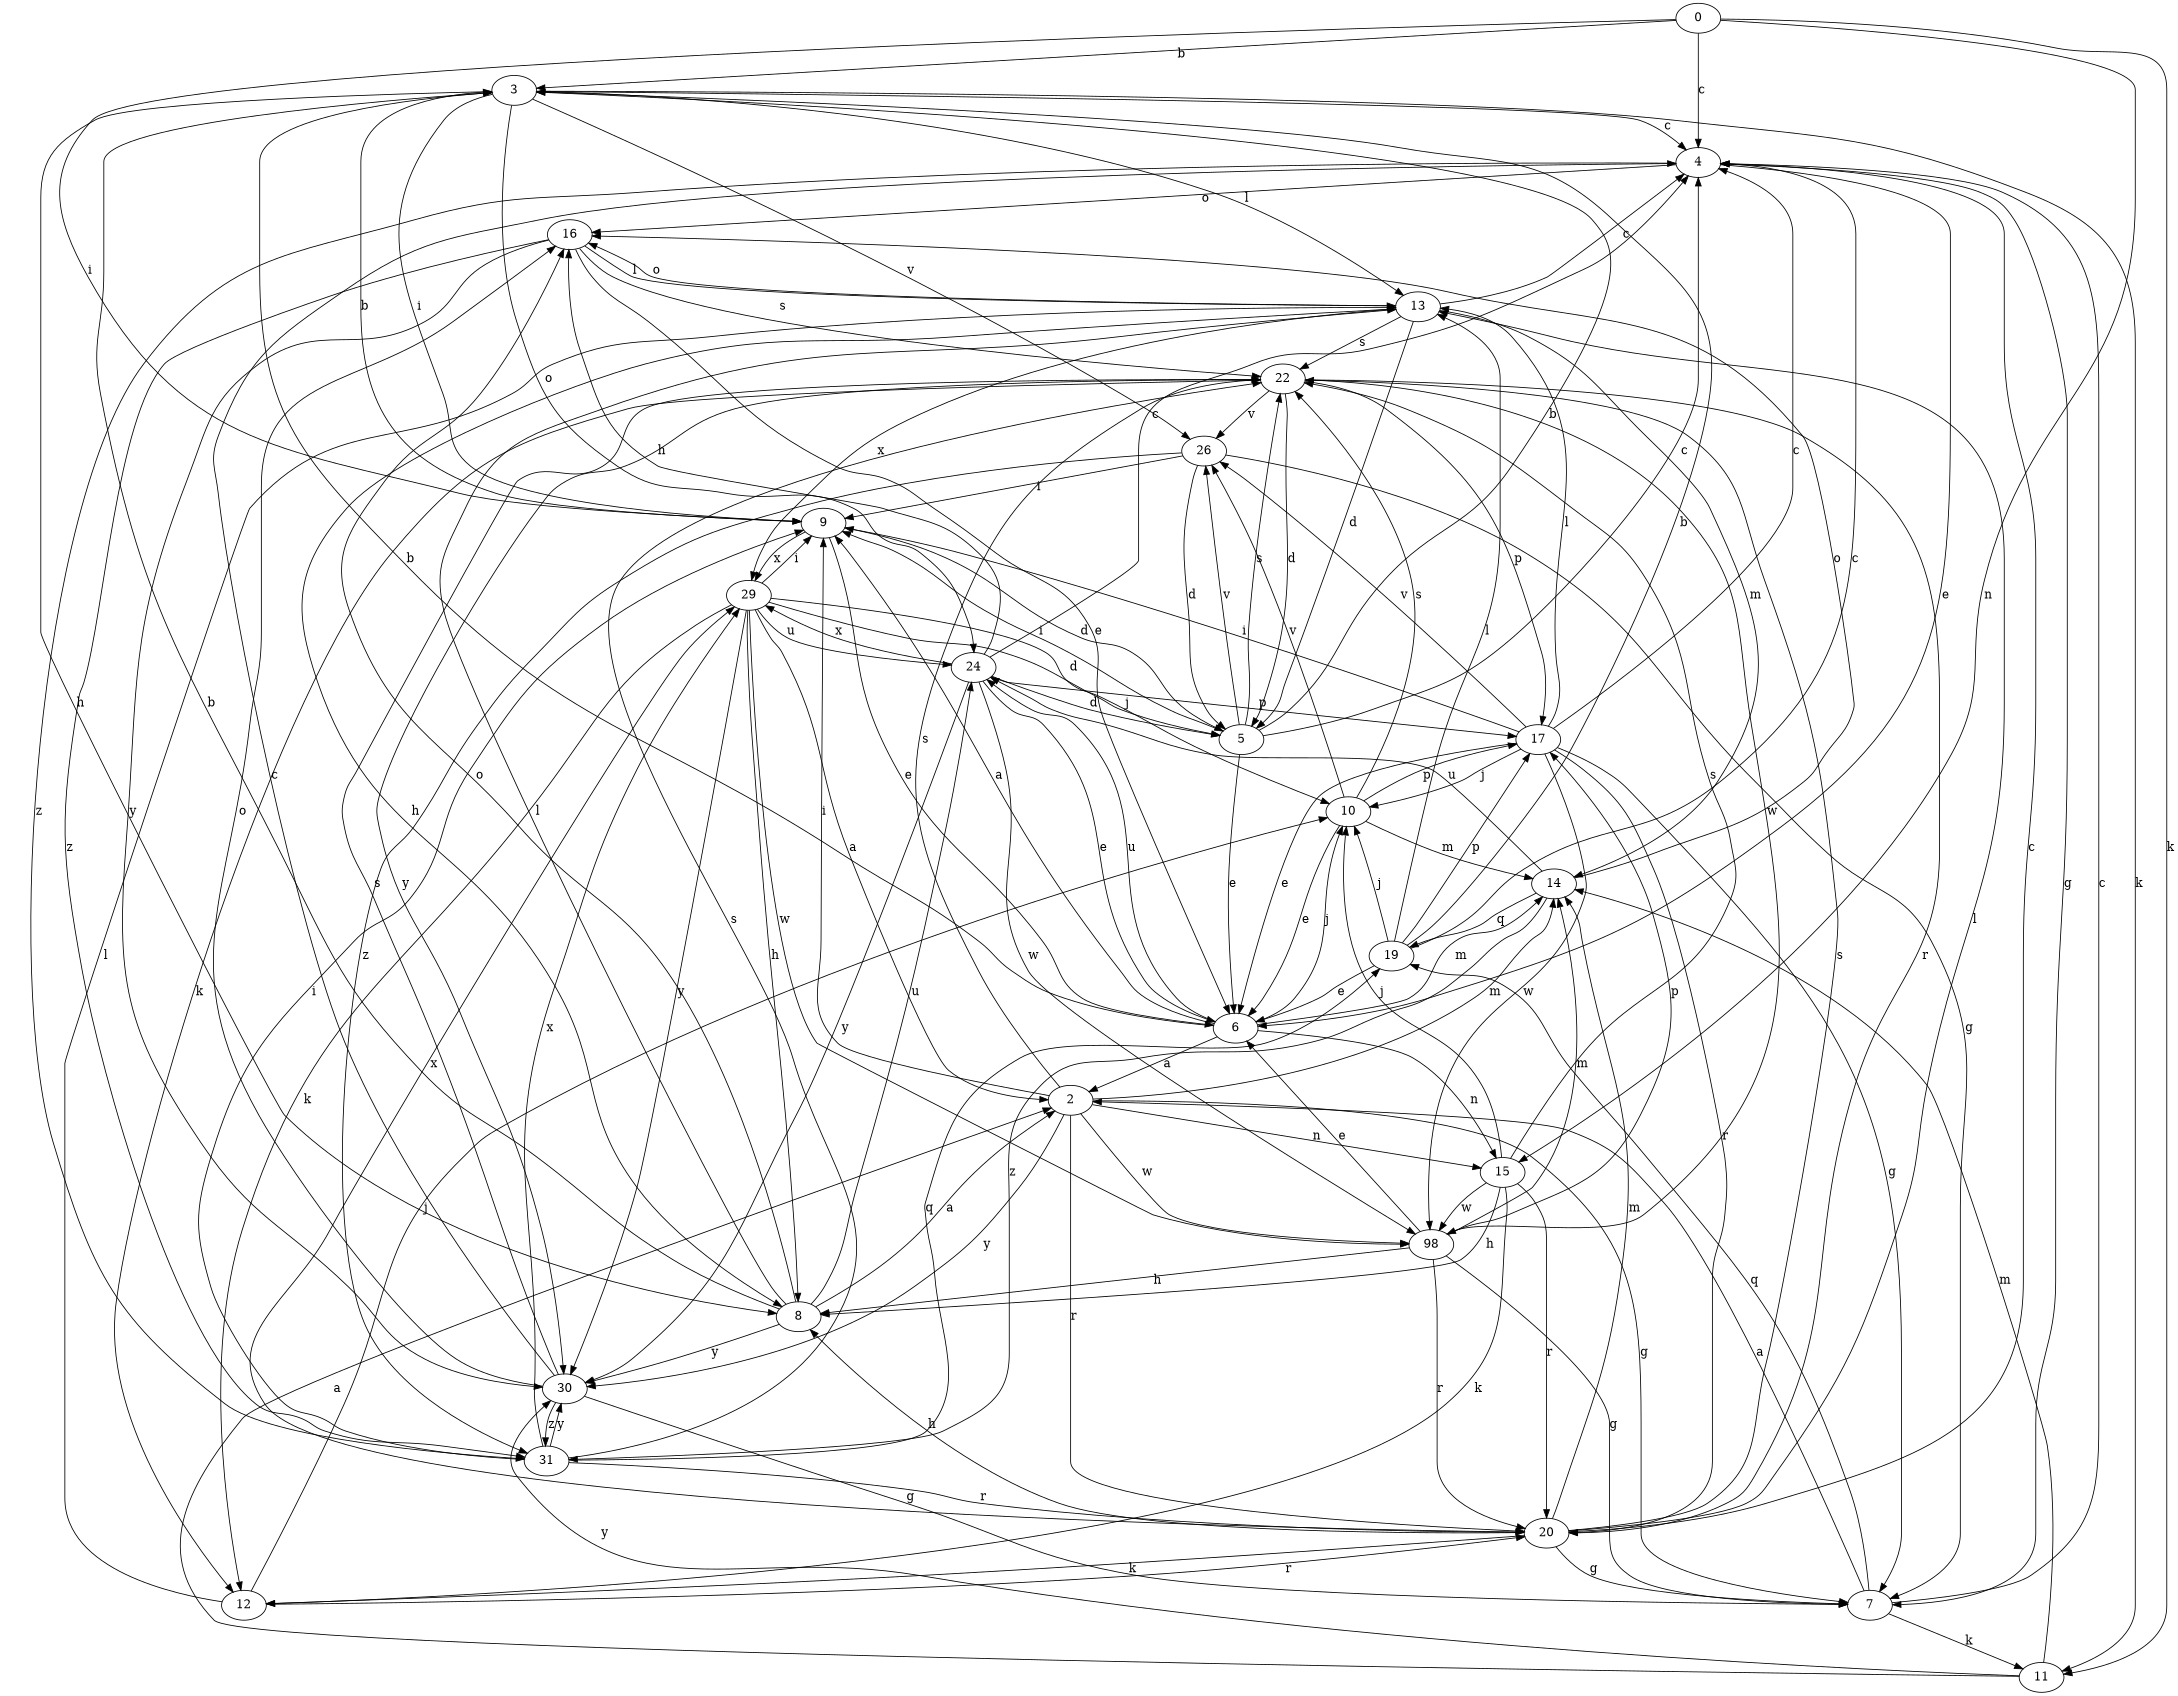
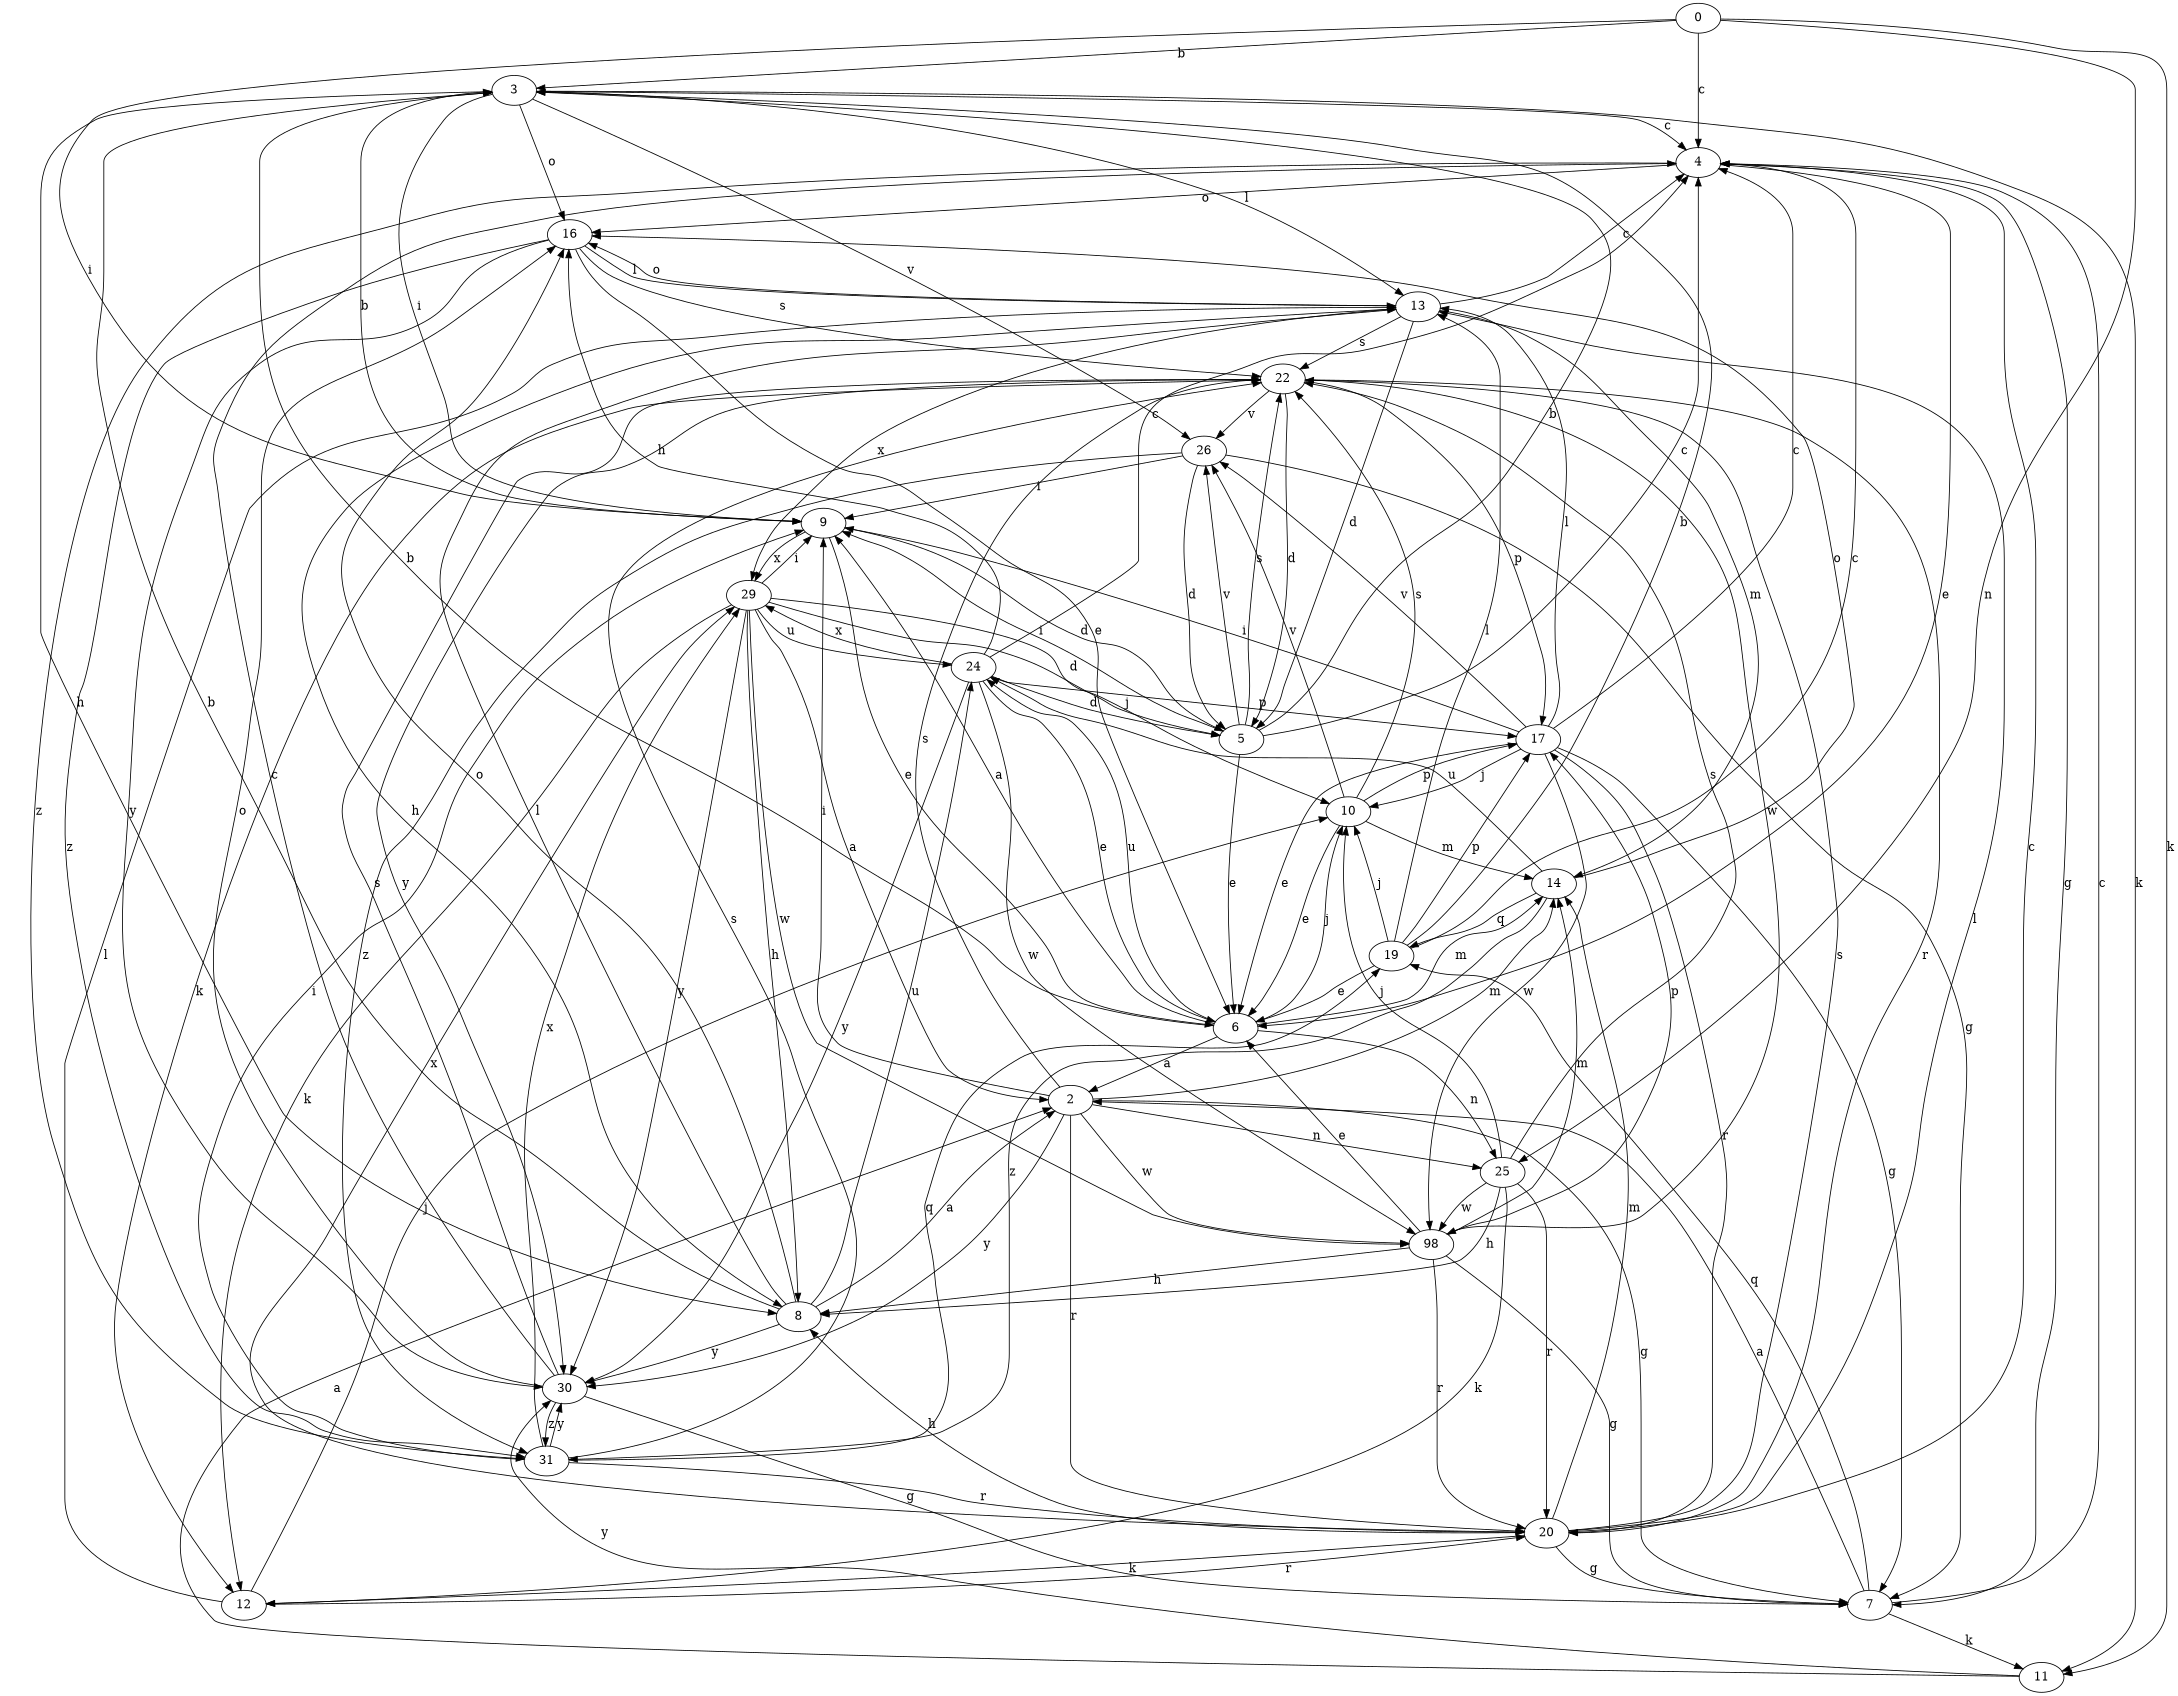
(633, 475) -> (540, 159)
(1503, 1172) -> (1503, 1172)
(1972, 1200) -> none
